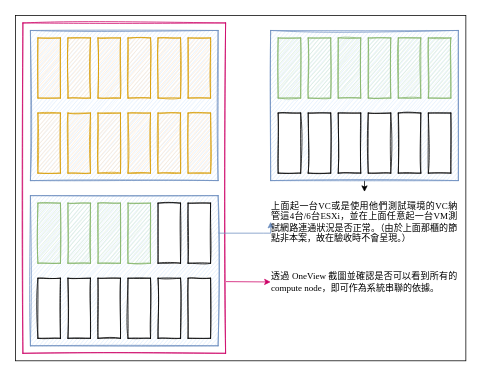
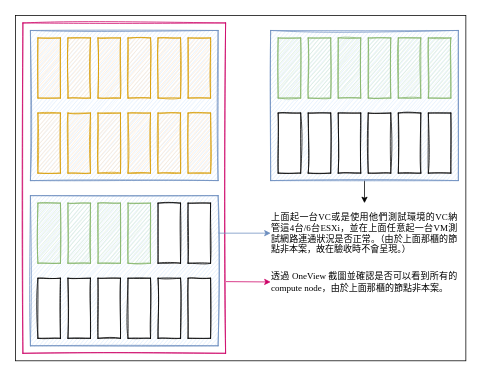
(364, 222) -> (364, 233)
(364, 282) -> (364, 282)
